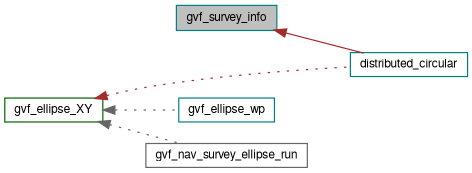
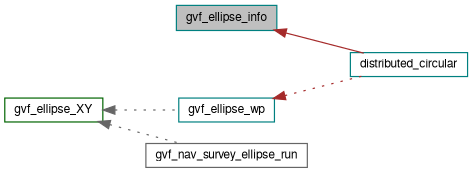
(227, 18) -> (227, 18)
(228, 76) -> (324, 86)
